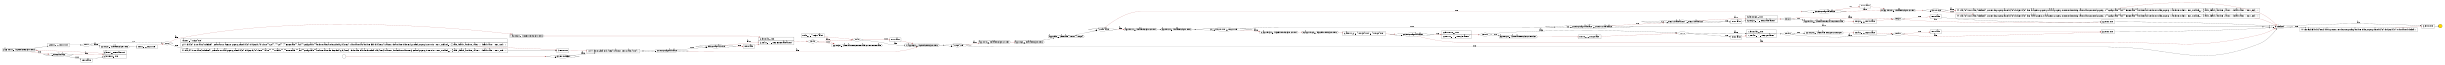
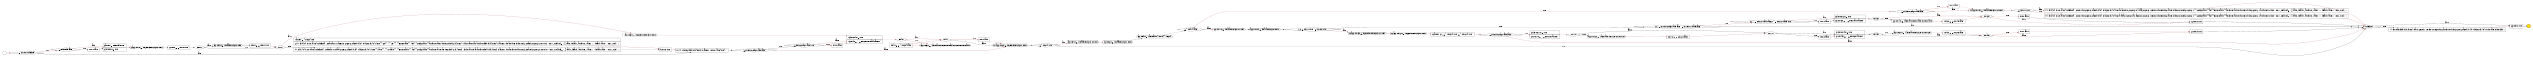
(39, 53) -> (46, 51)
